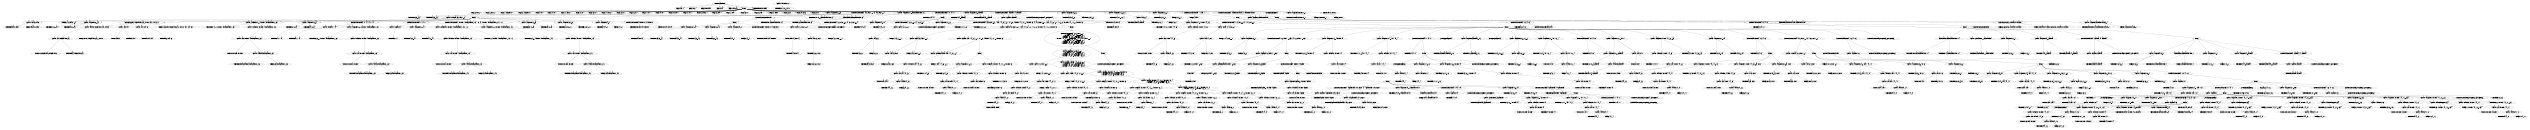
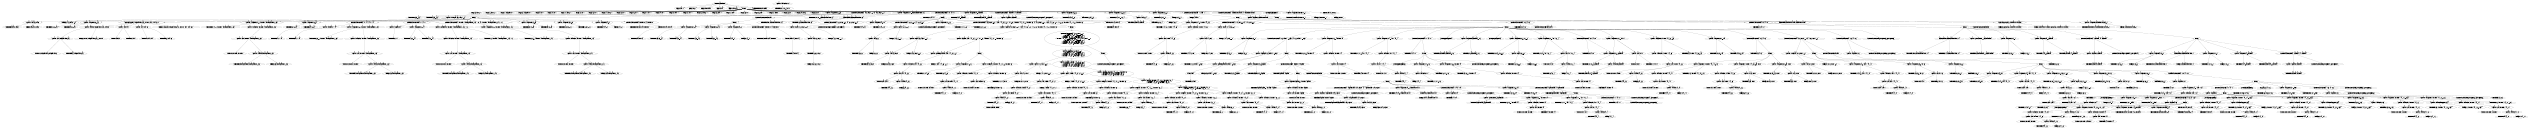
(673, 13) -> (673, 13)
